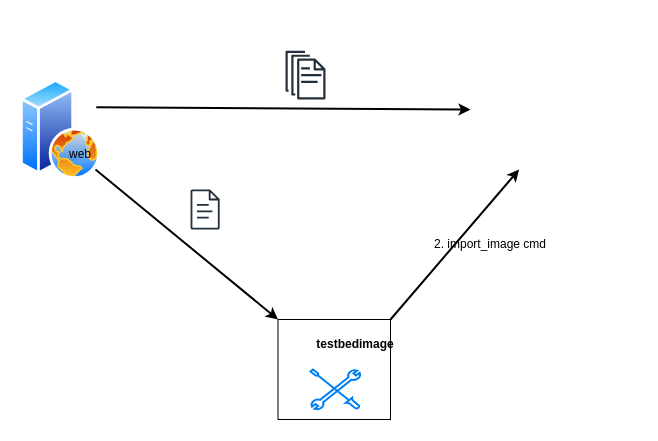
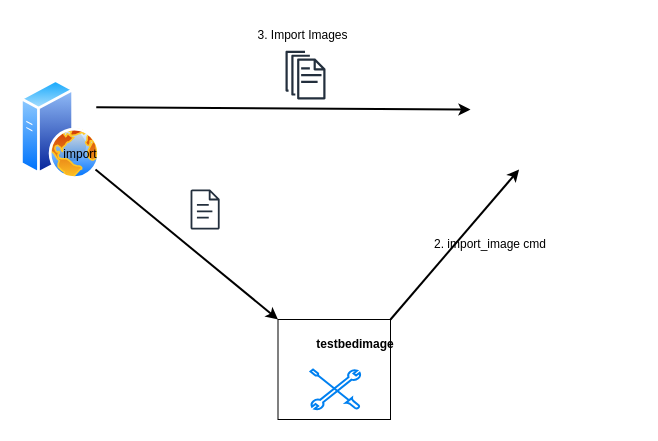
none -> (303, 36)
(81, 155) -> (81, 155)
